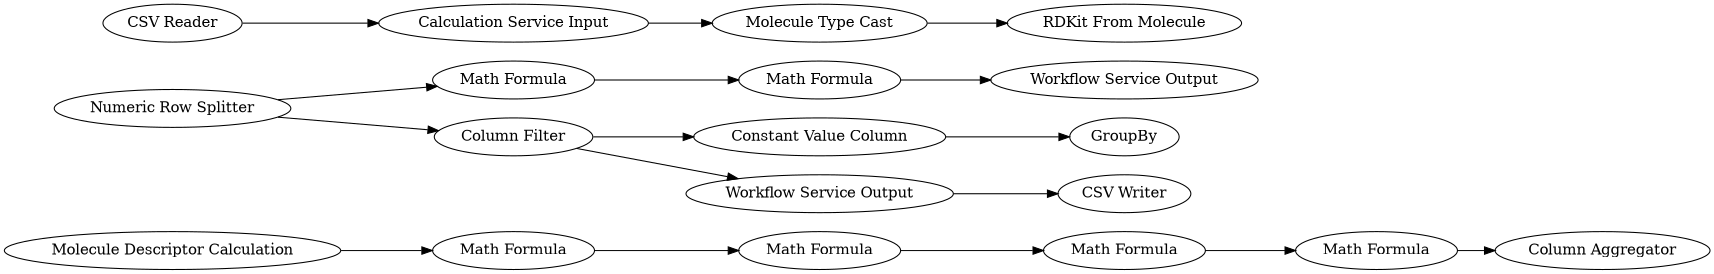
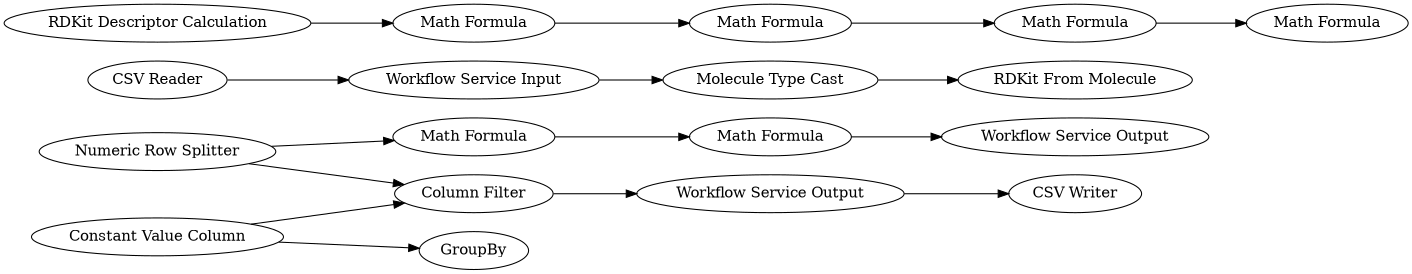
(514, 23) -> (474, 80)
(638, 137) -> (322, 214)
(173, 251) -> (157, 23)
(1603, 251) -> none
